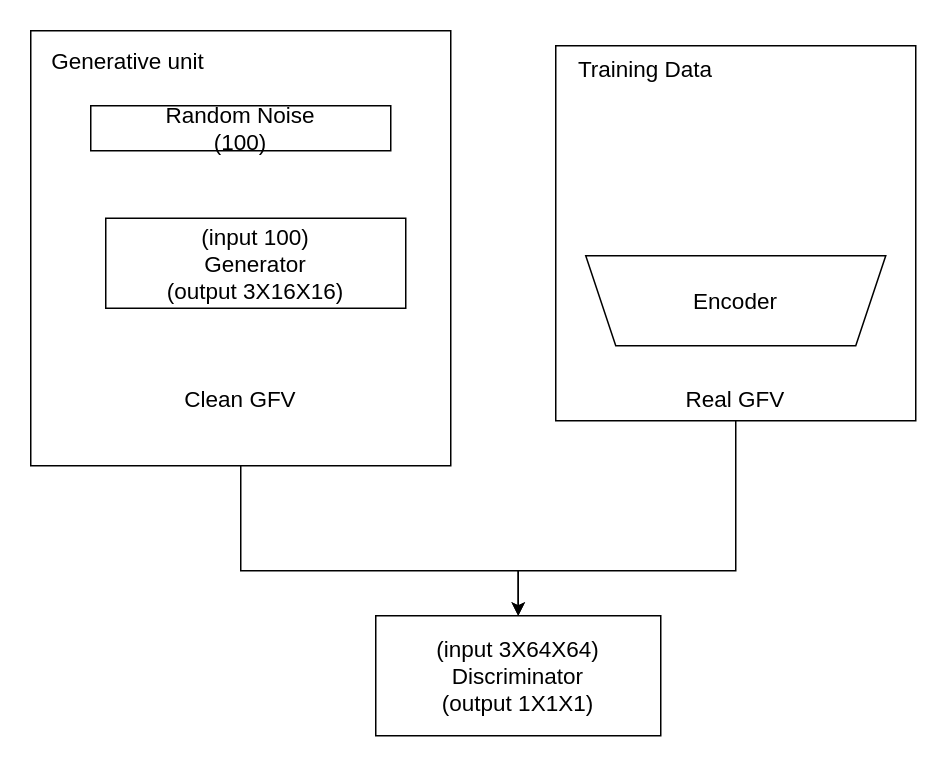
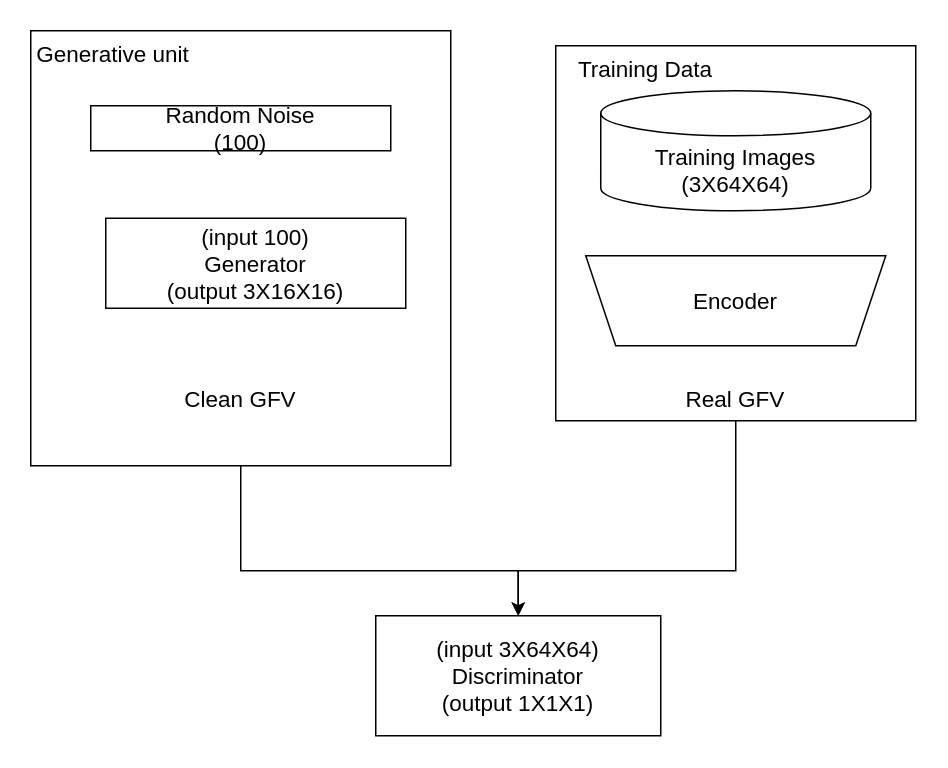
(128, 61) -> (113, 53)
none -> (736, 151)
